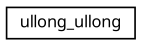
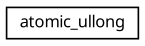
(71, 23) -> (72, 23)
